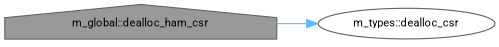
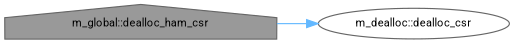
(407, 24) -> (414, 24)
